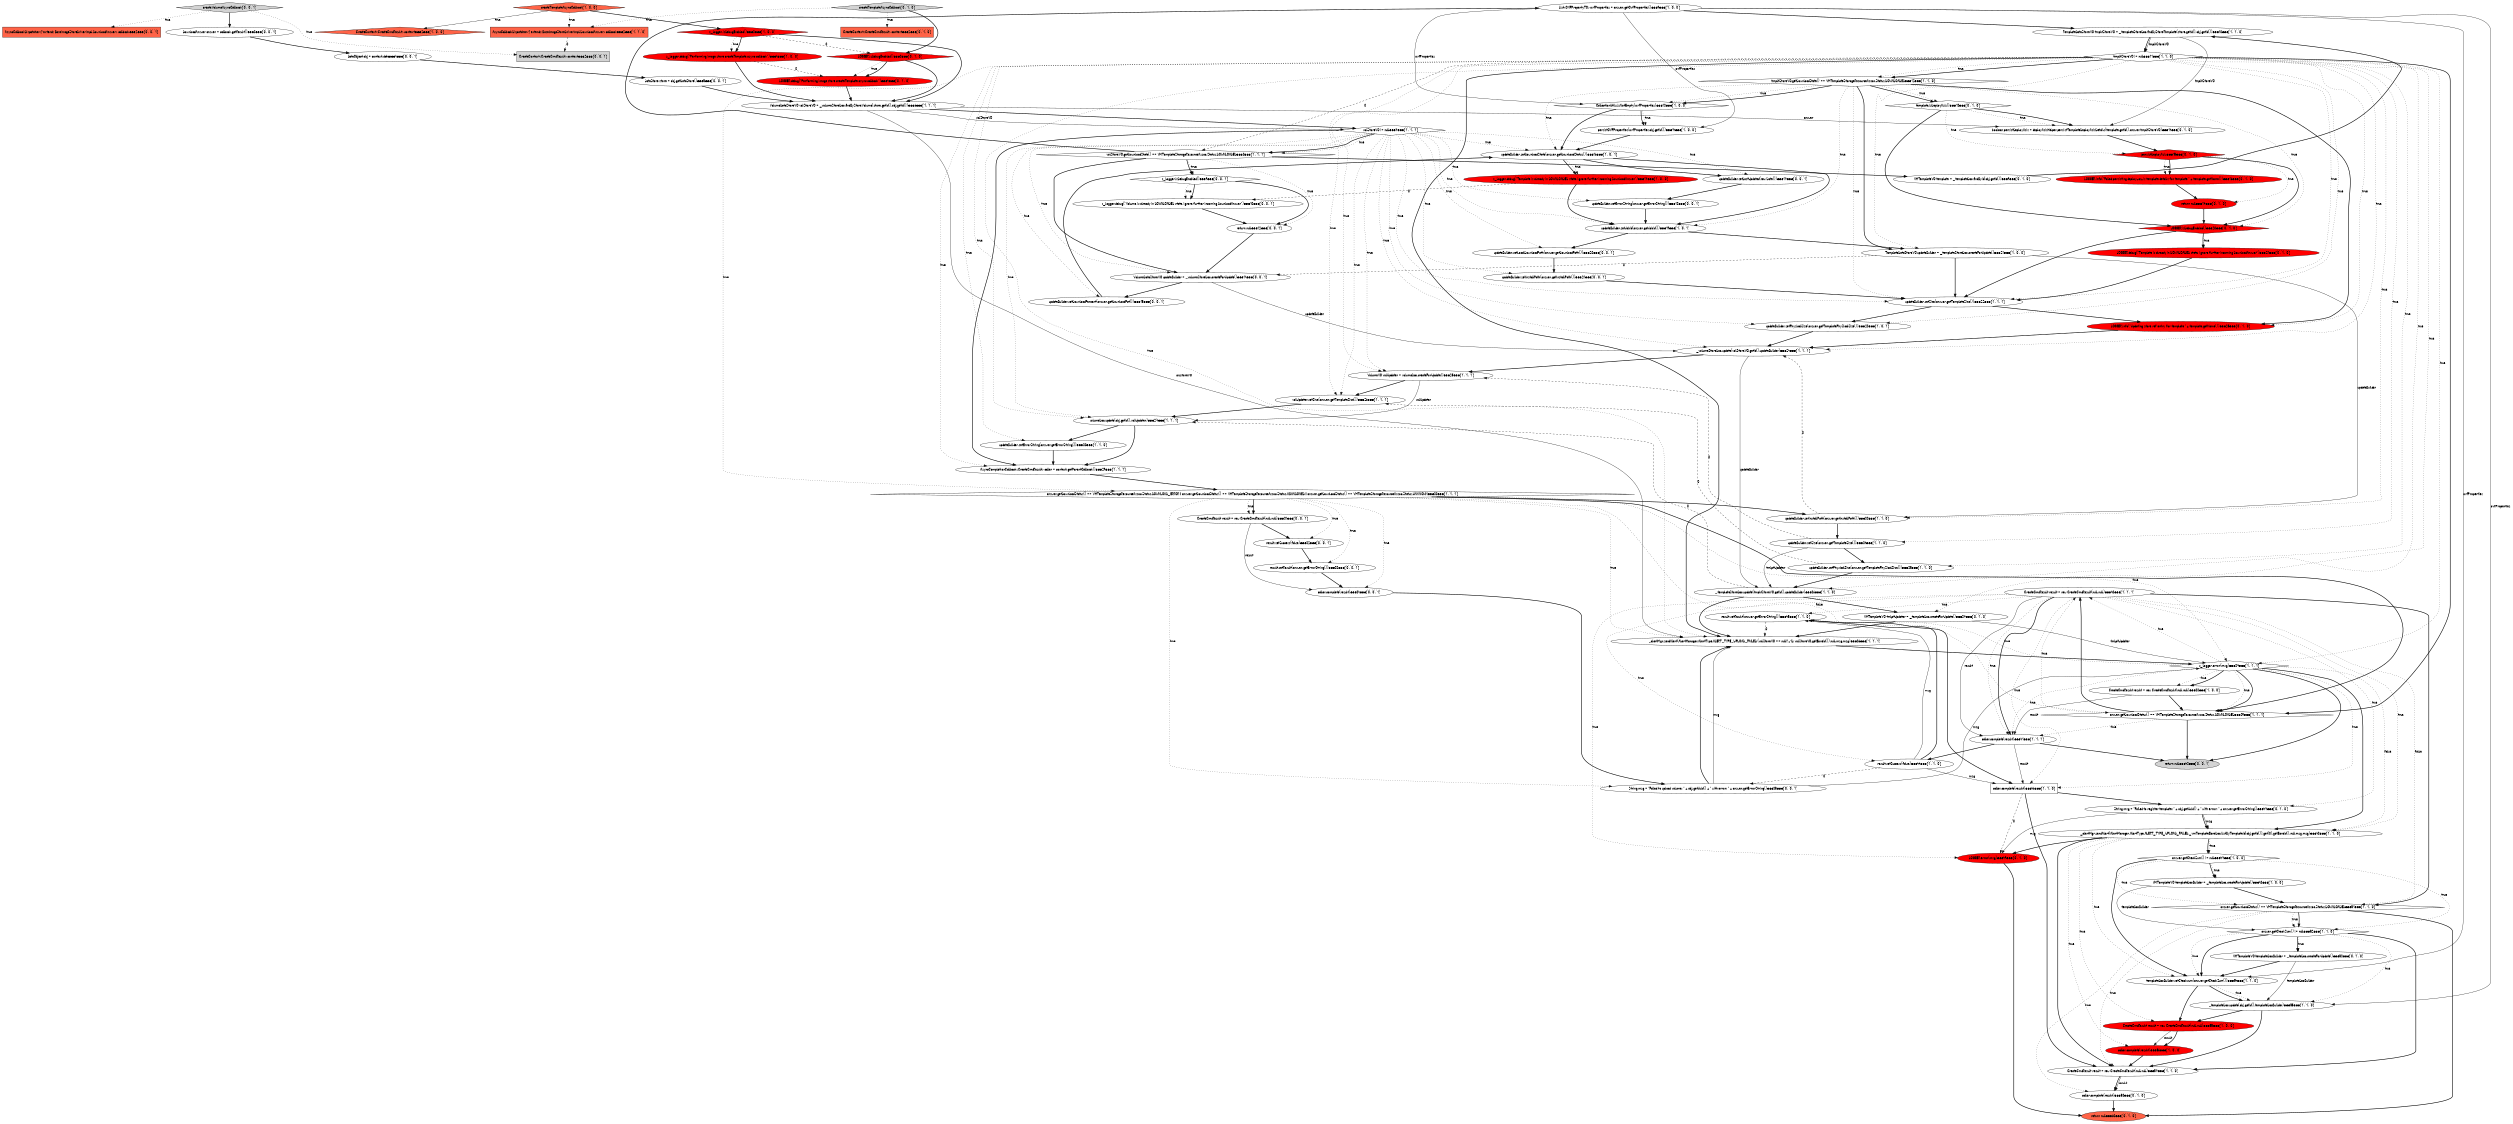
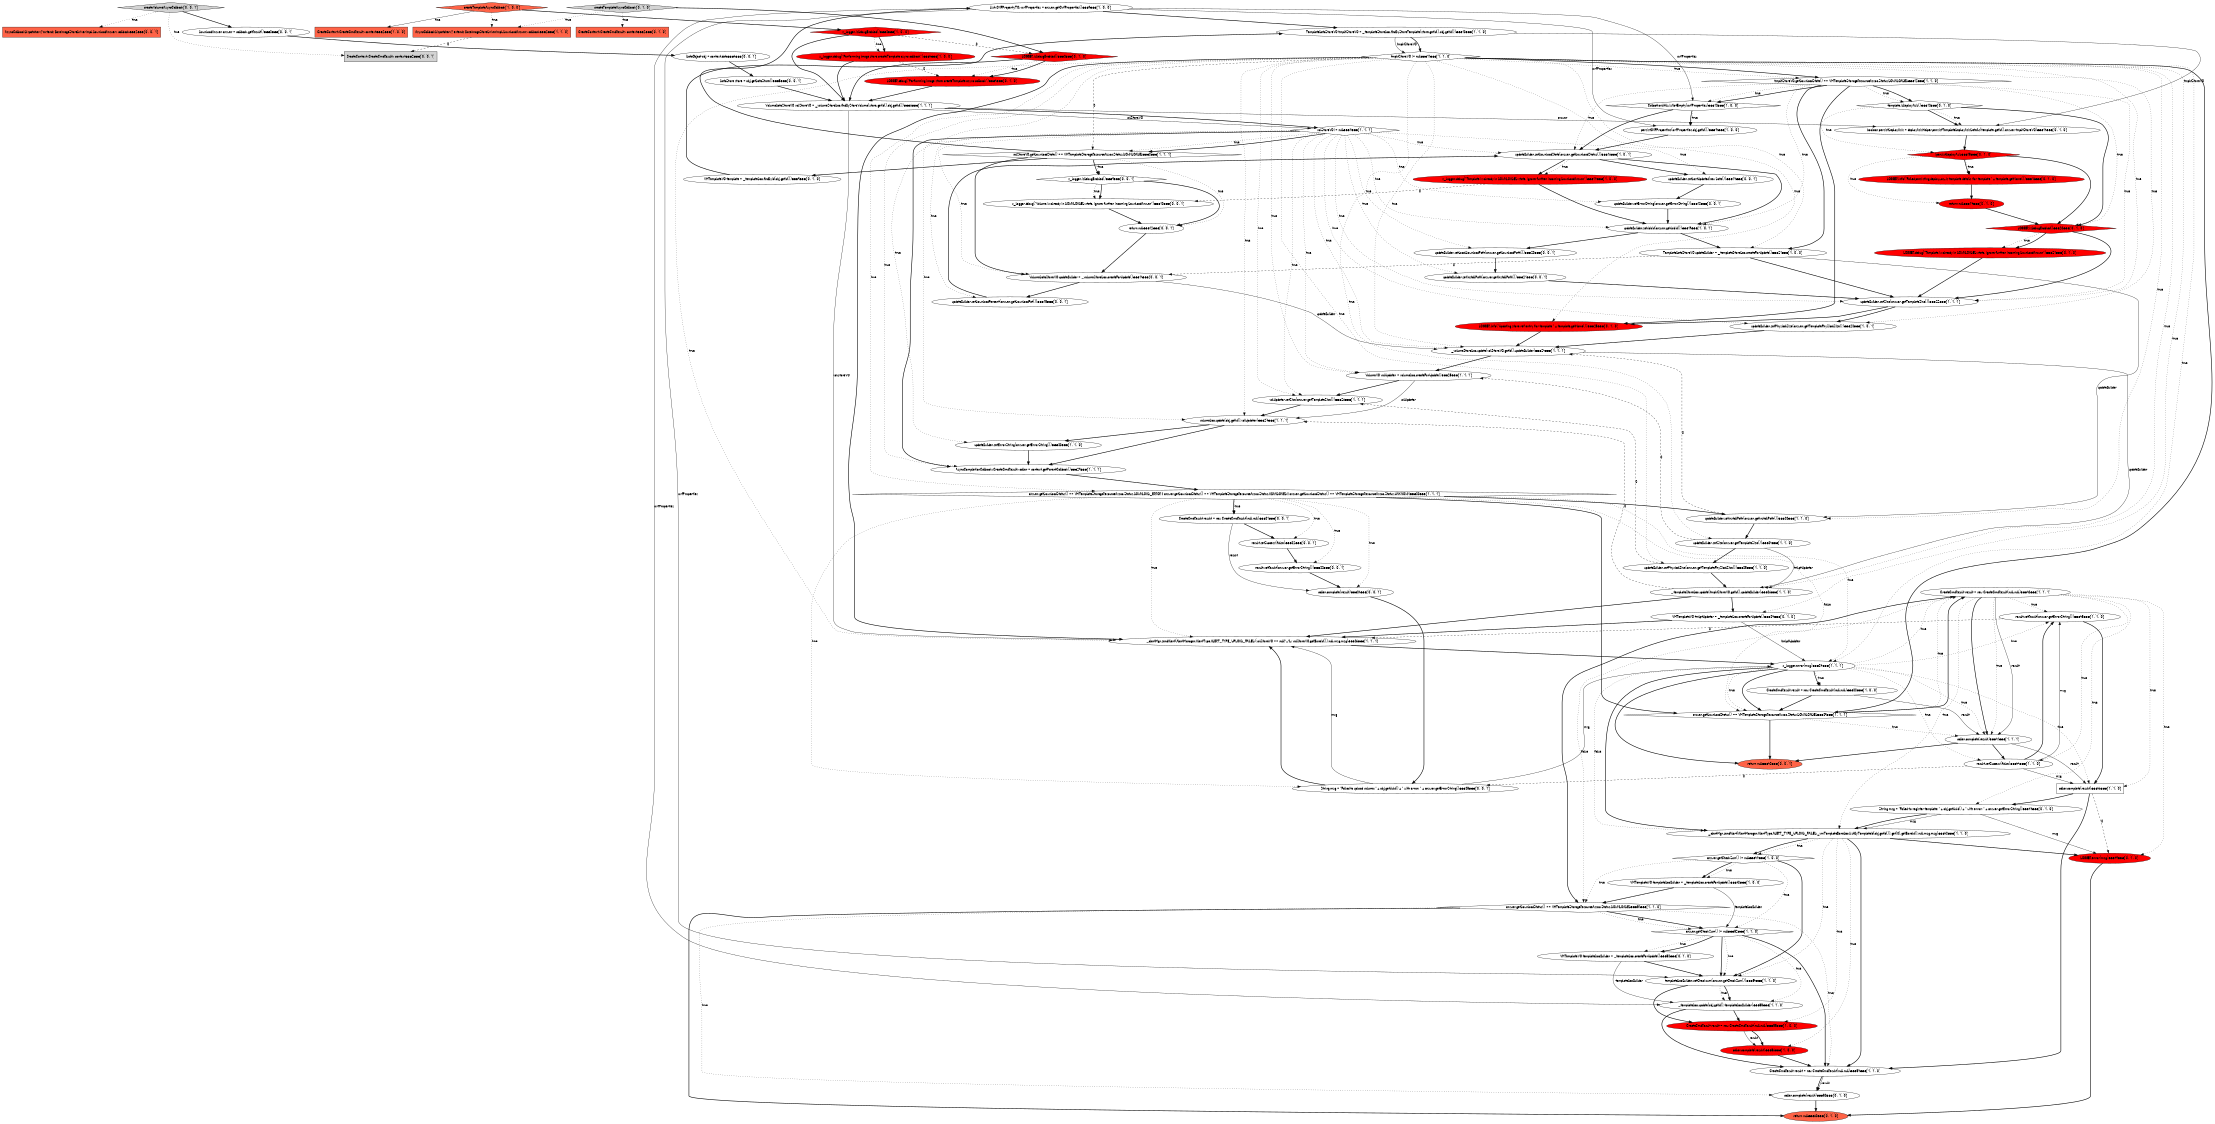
(400, 32) -> (361, 32)
(2229, 666) -> (1813, 666)
none -> (1920, 712)
(2187, 764) -> (1770, 764)
